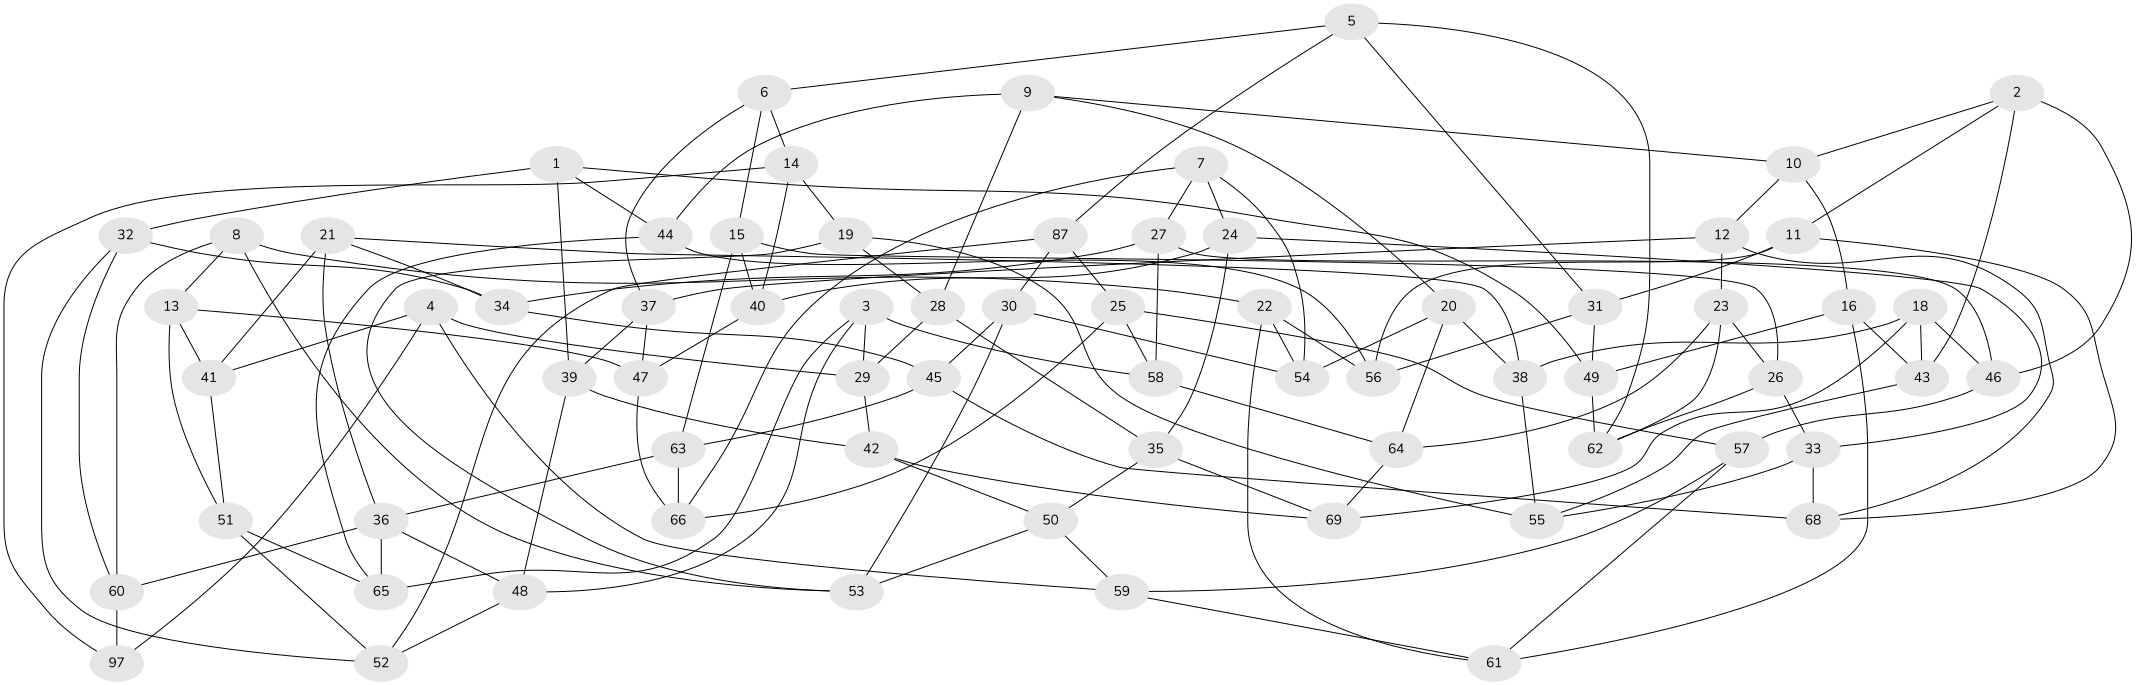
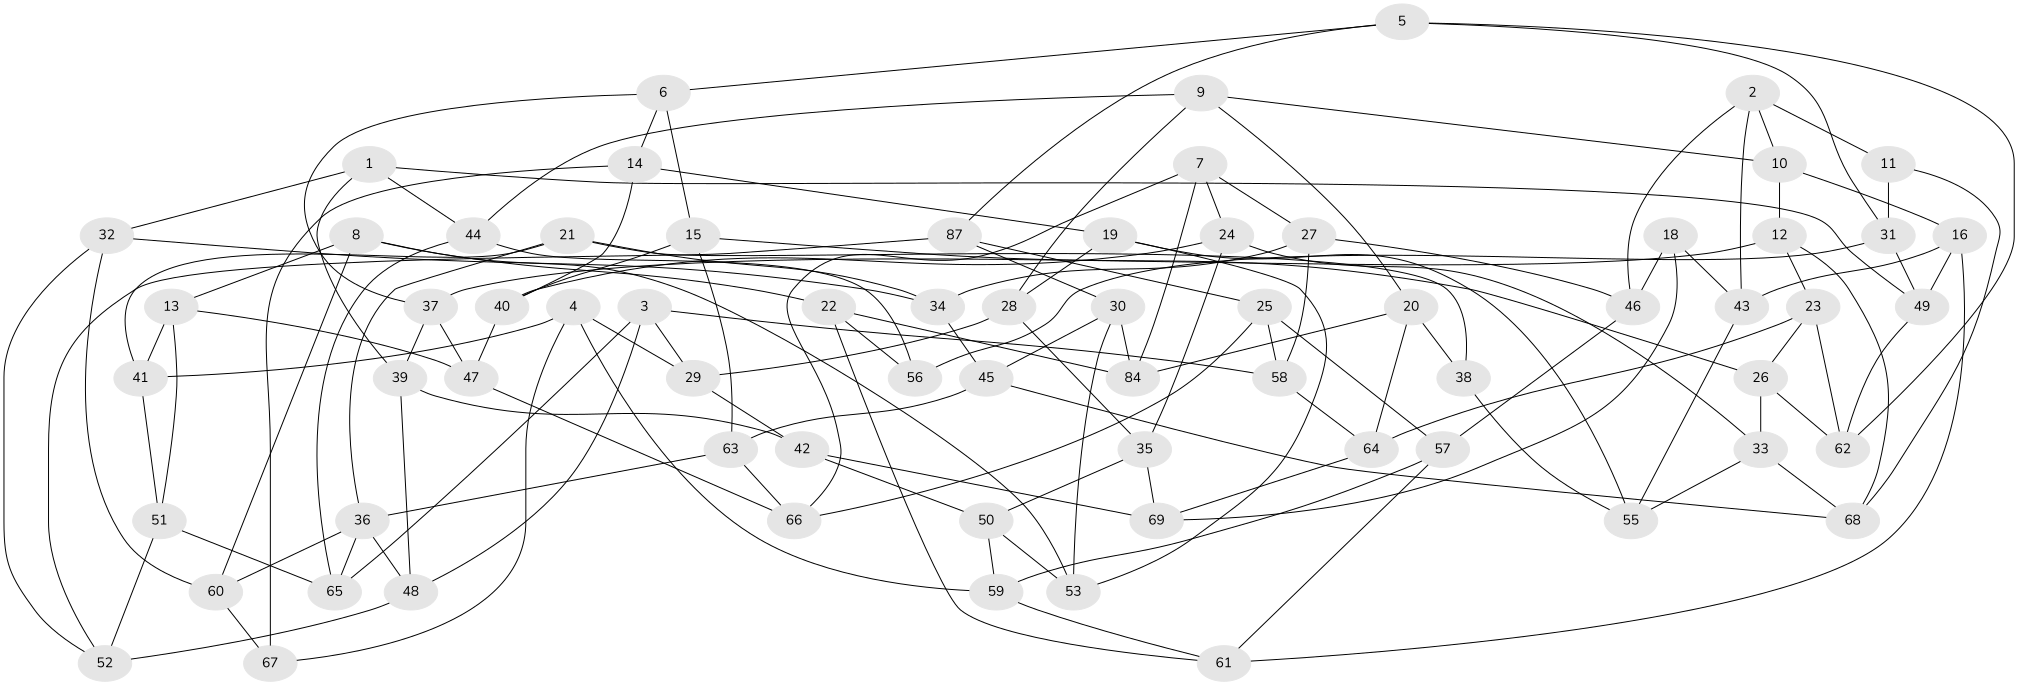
(1462, 272) -> none
(1757, 343) -> none
(1302, 378) -> (1133, 378)
(117, 663) -> (270, 663)
